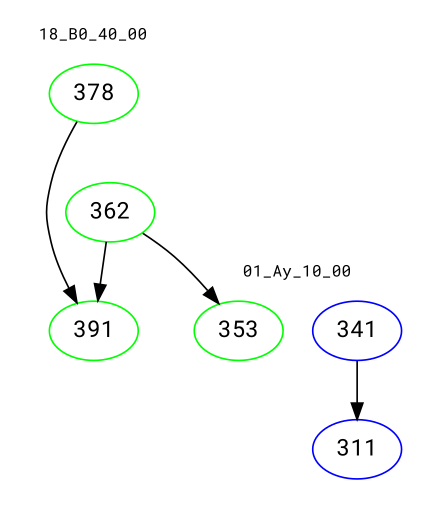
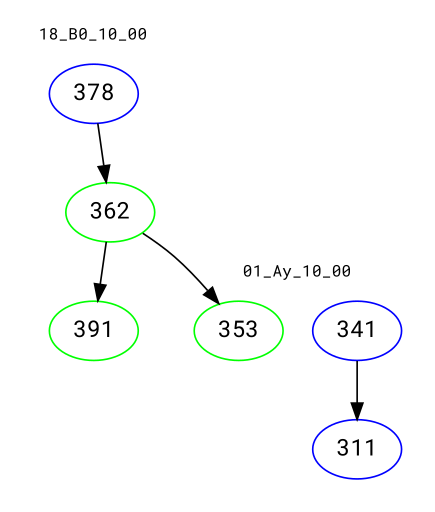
(94, 35) -> (94, 35)
(94, 94) -> (94, 94)
(47, 204) -> (101, 144)
